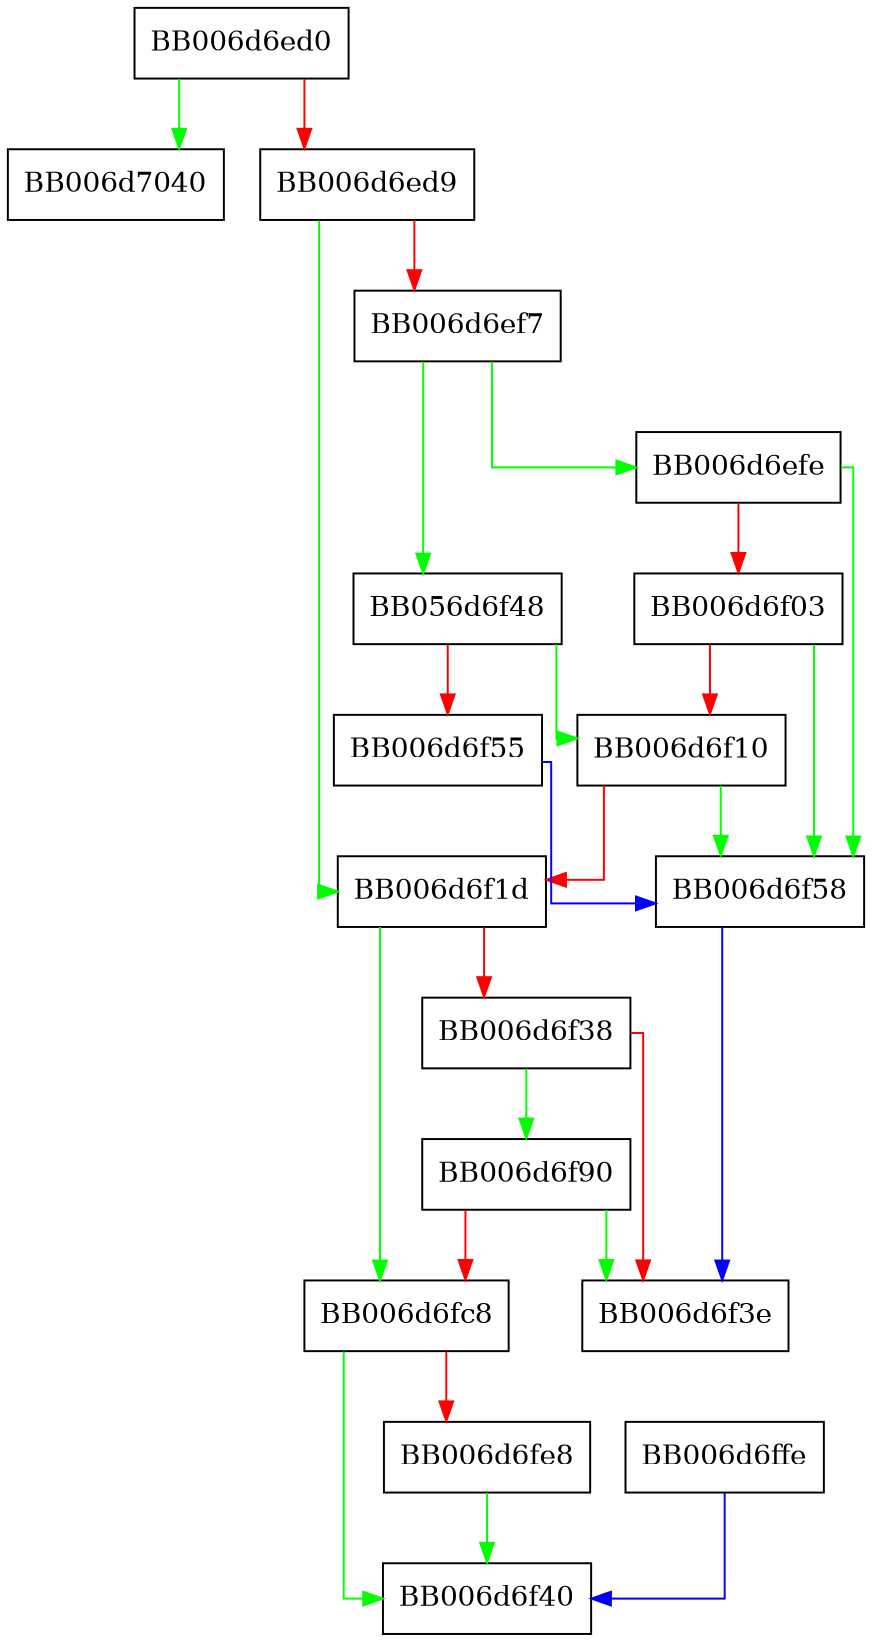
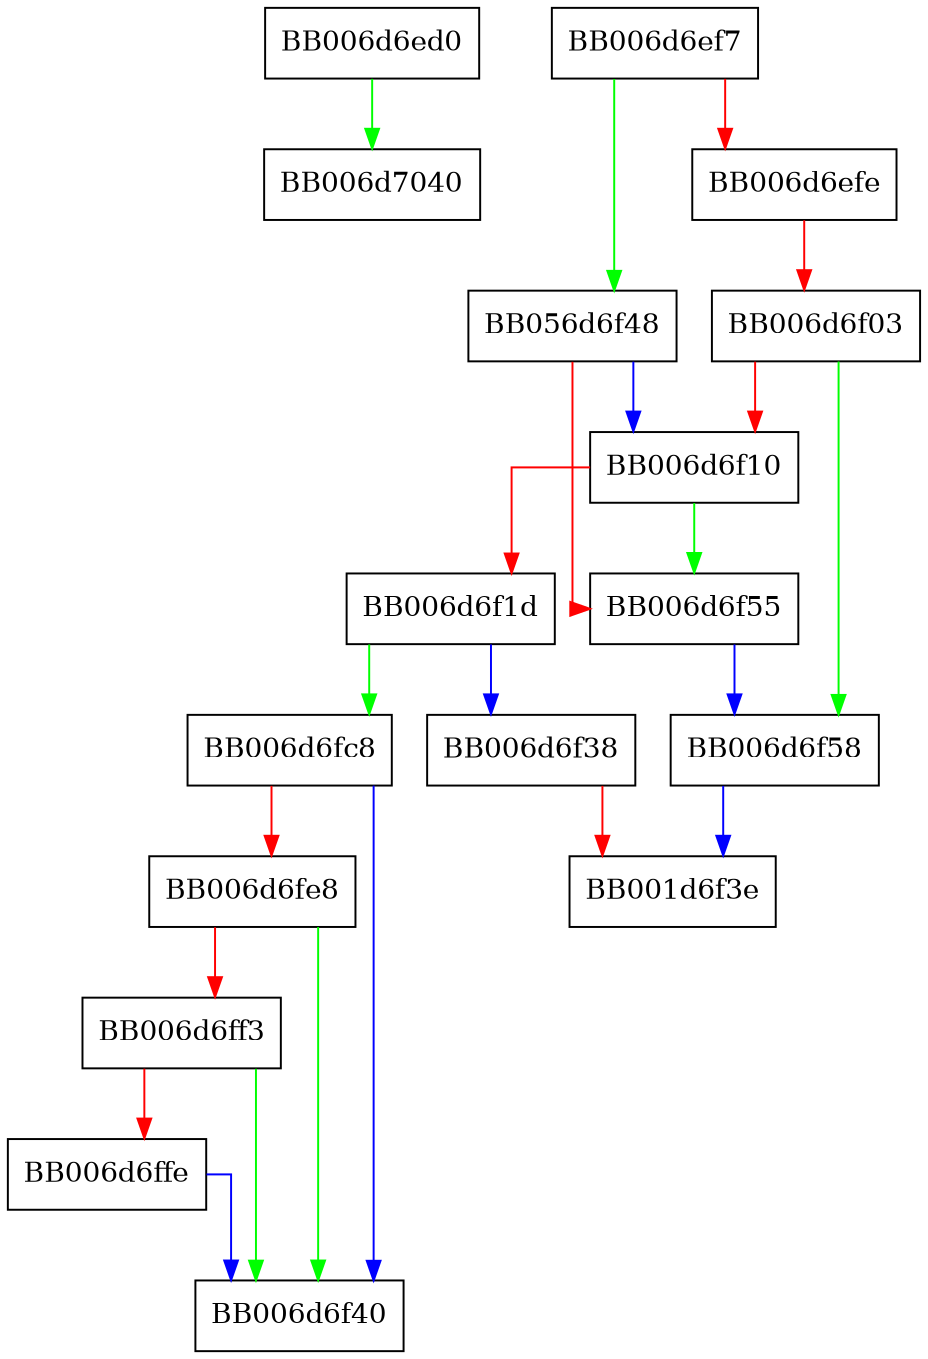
(367, 185) -> none
(501, 467) -> (725, 104)
(853, 646) -> none
(556, 692) -> (633, 387)
(721, 811) -> (694, 528)
(484, 952) -> (491, 669)
none -> (182, 1033)
(526, 1174) -> none
(685, 1316) -> (673, 892)
(344, 1485) -> (374, 1023)
